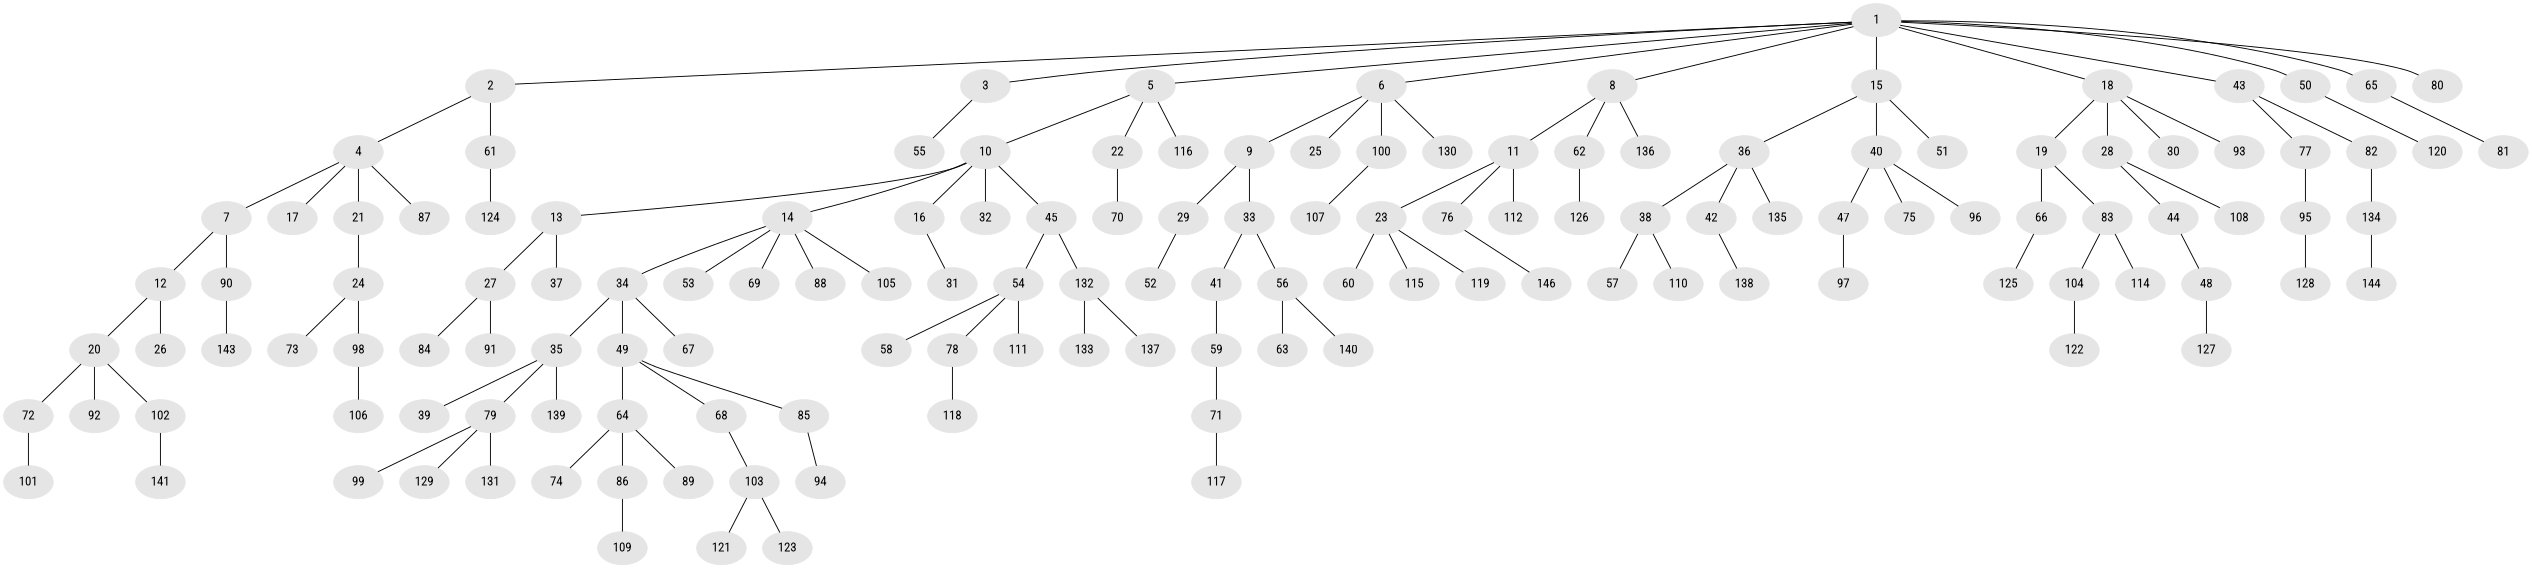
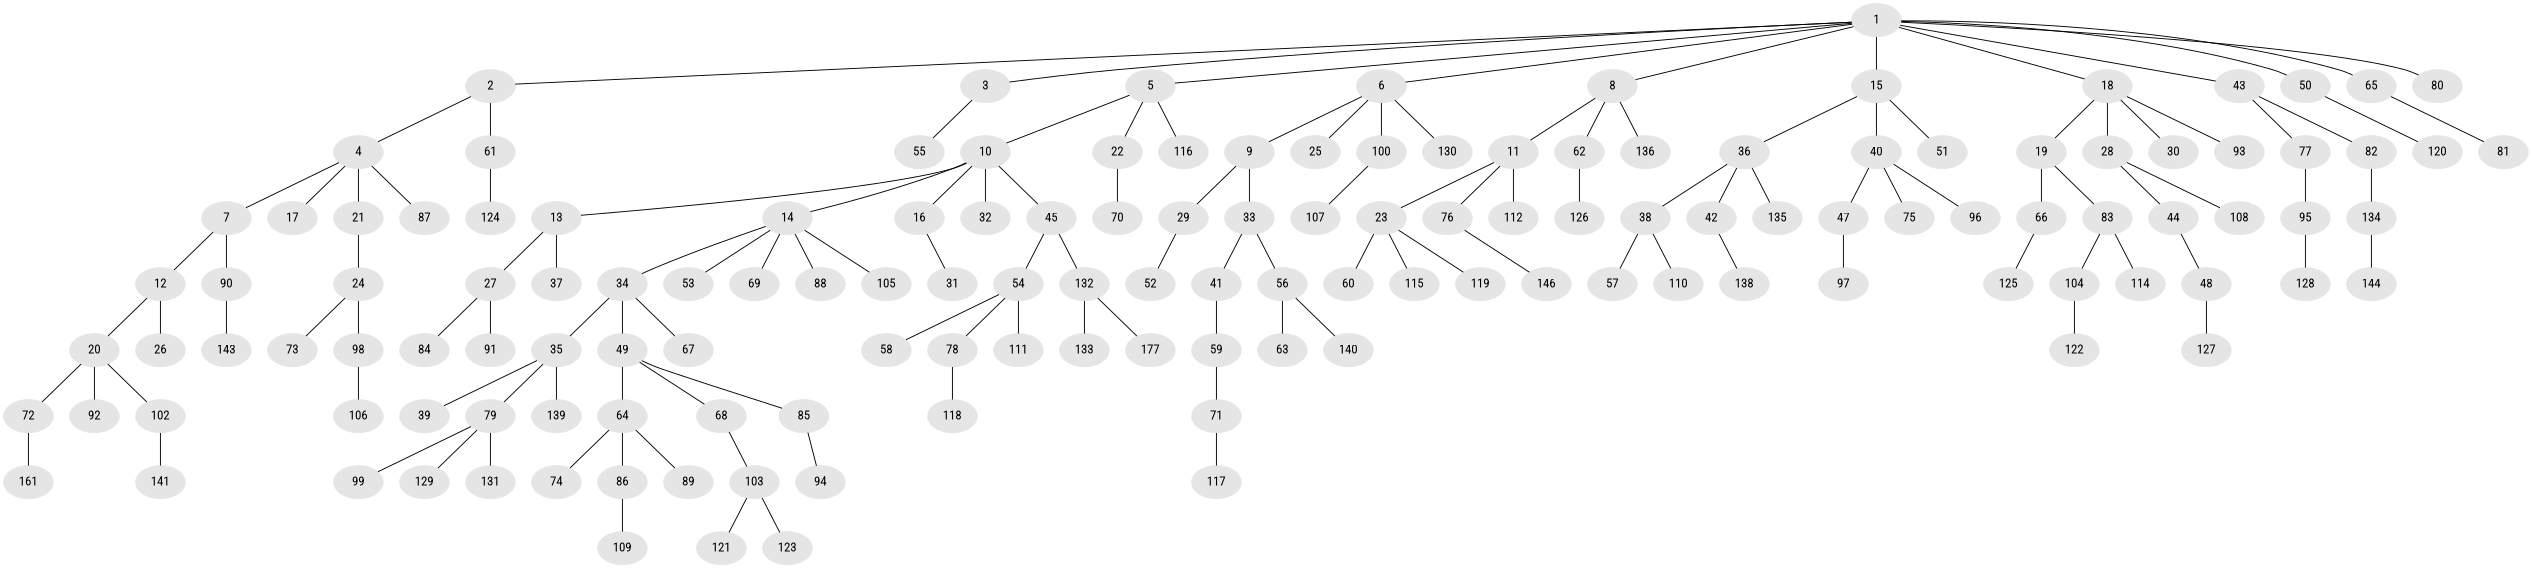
(1150, 350) -> (1150, 350)
(28, 482) -> (28, 482)
